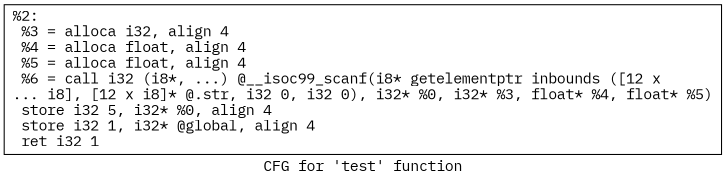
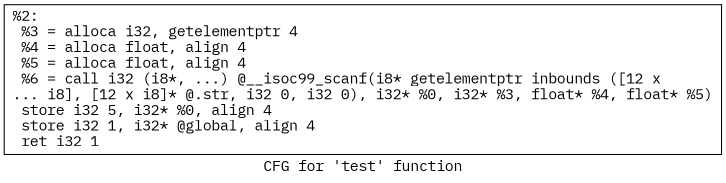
(121, 32) -> (156, 32)
